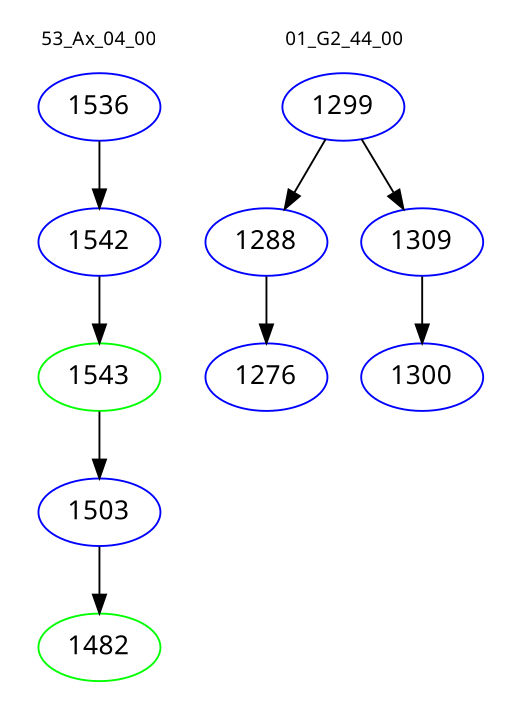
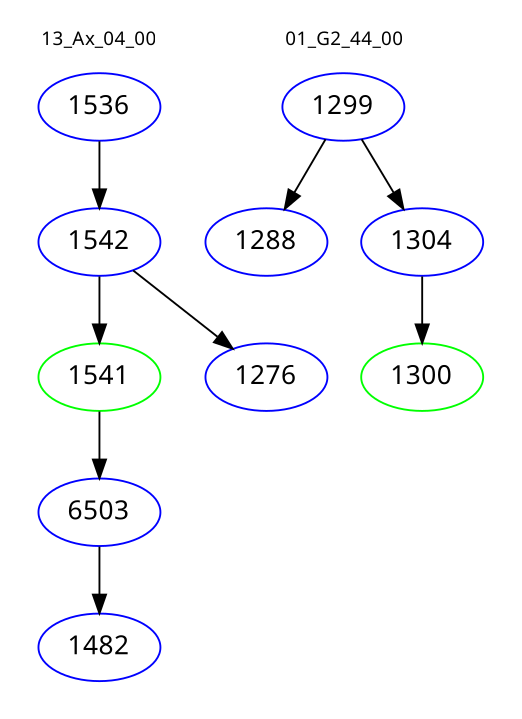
(99, 40) -> (99, 40)
(422, 242) -> (422, 242)
(266, 300) -> (165, 295)
(99, 377) -> (99, 377)
(422, 377) -> (422, 377)
(99, 512) -> (99, 512)
(99, 647) -> (99, 647)
